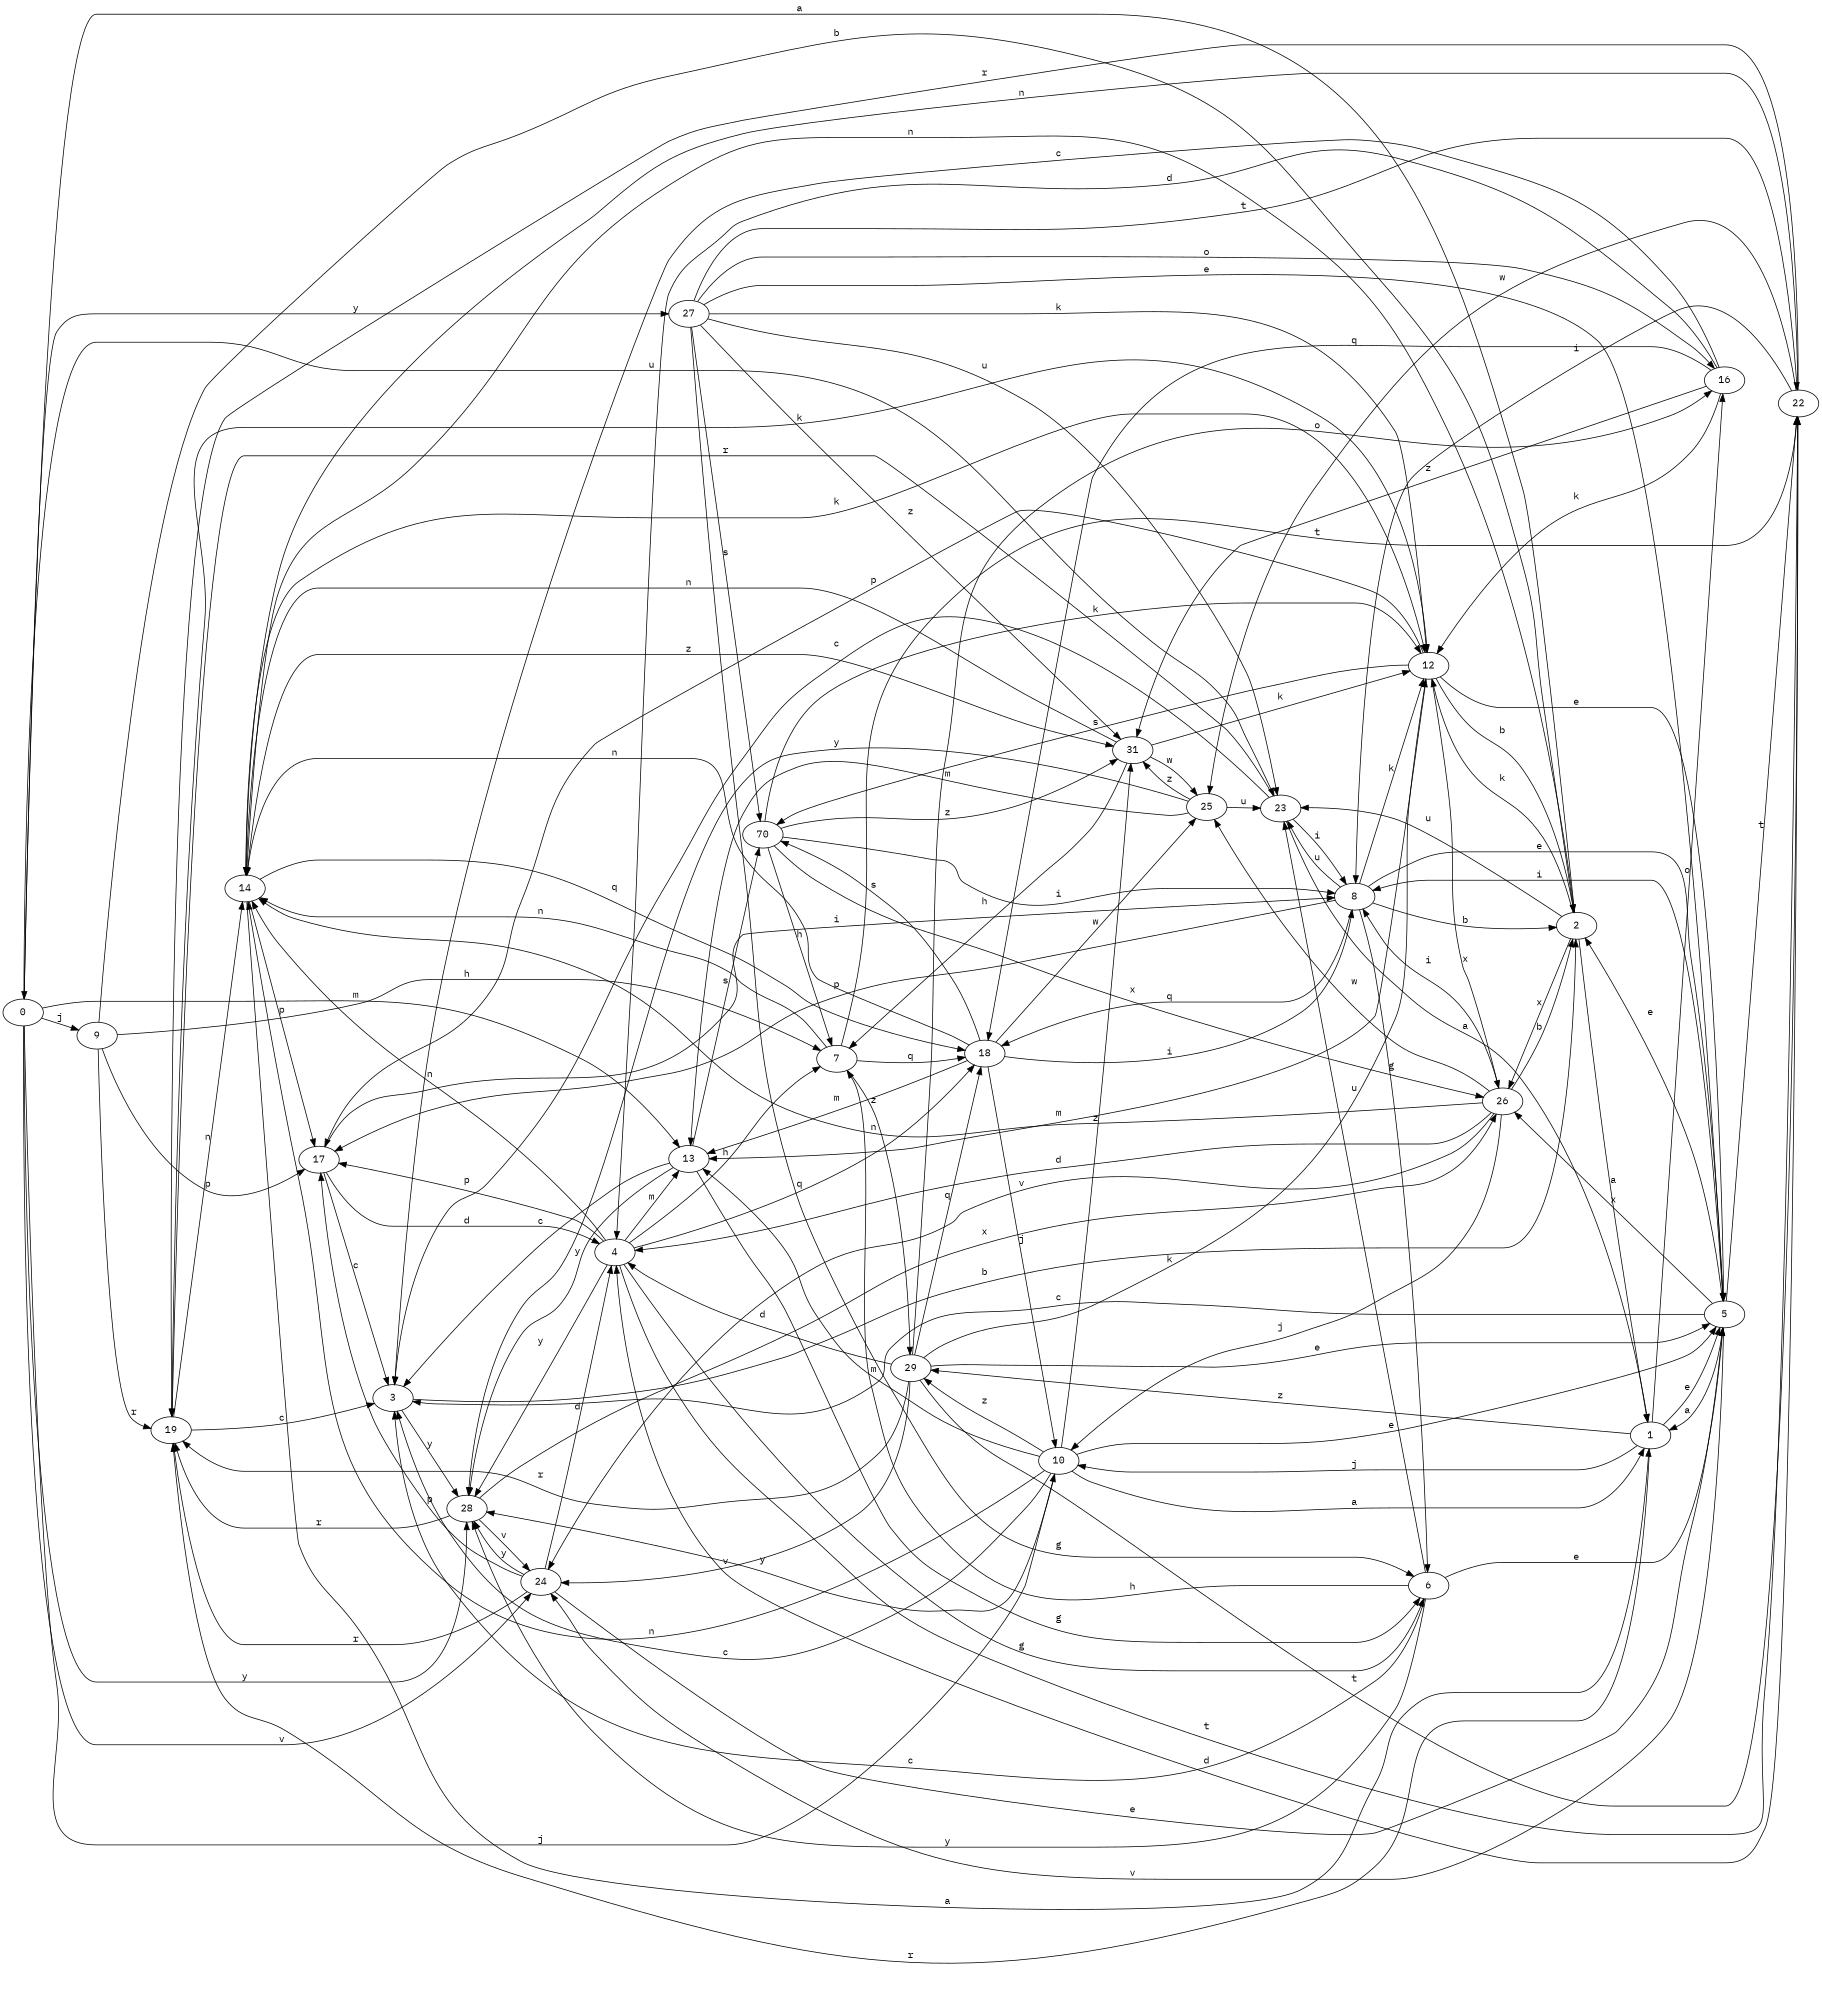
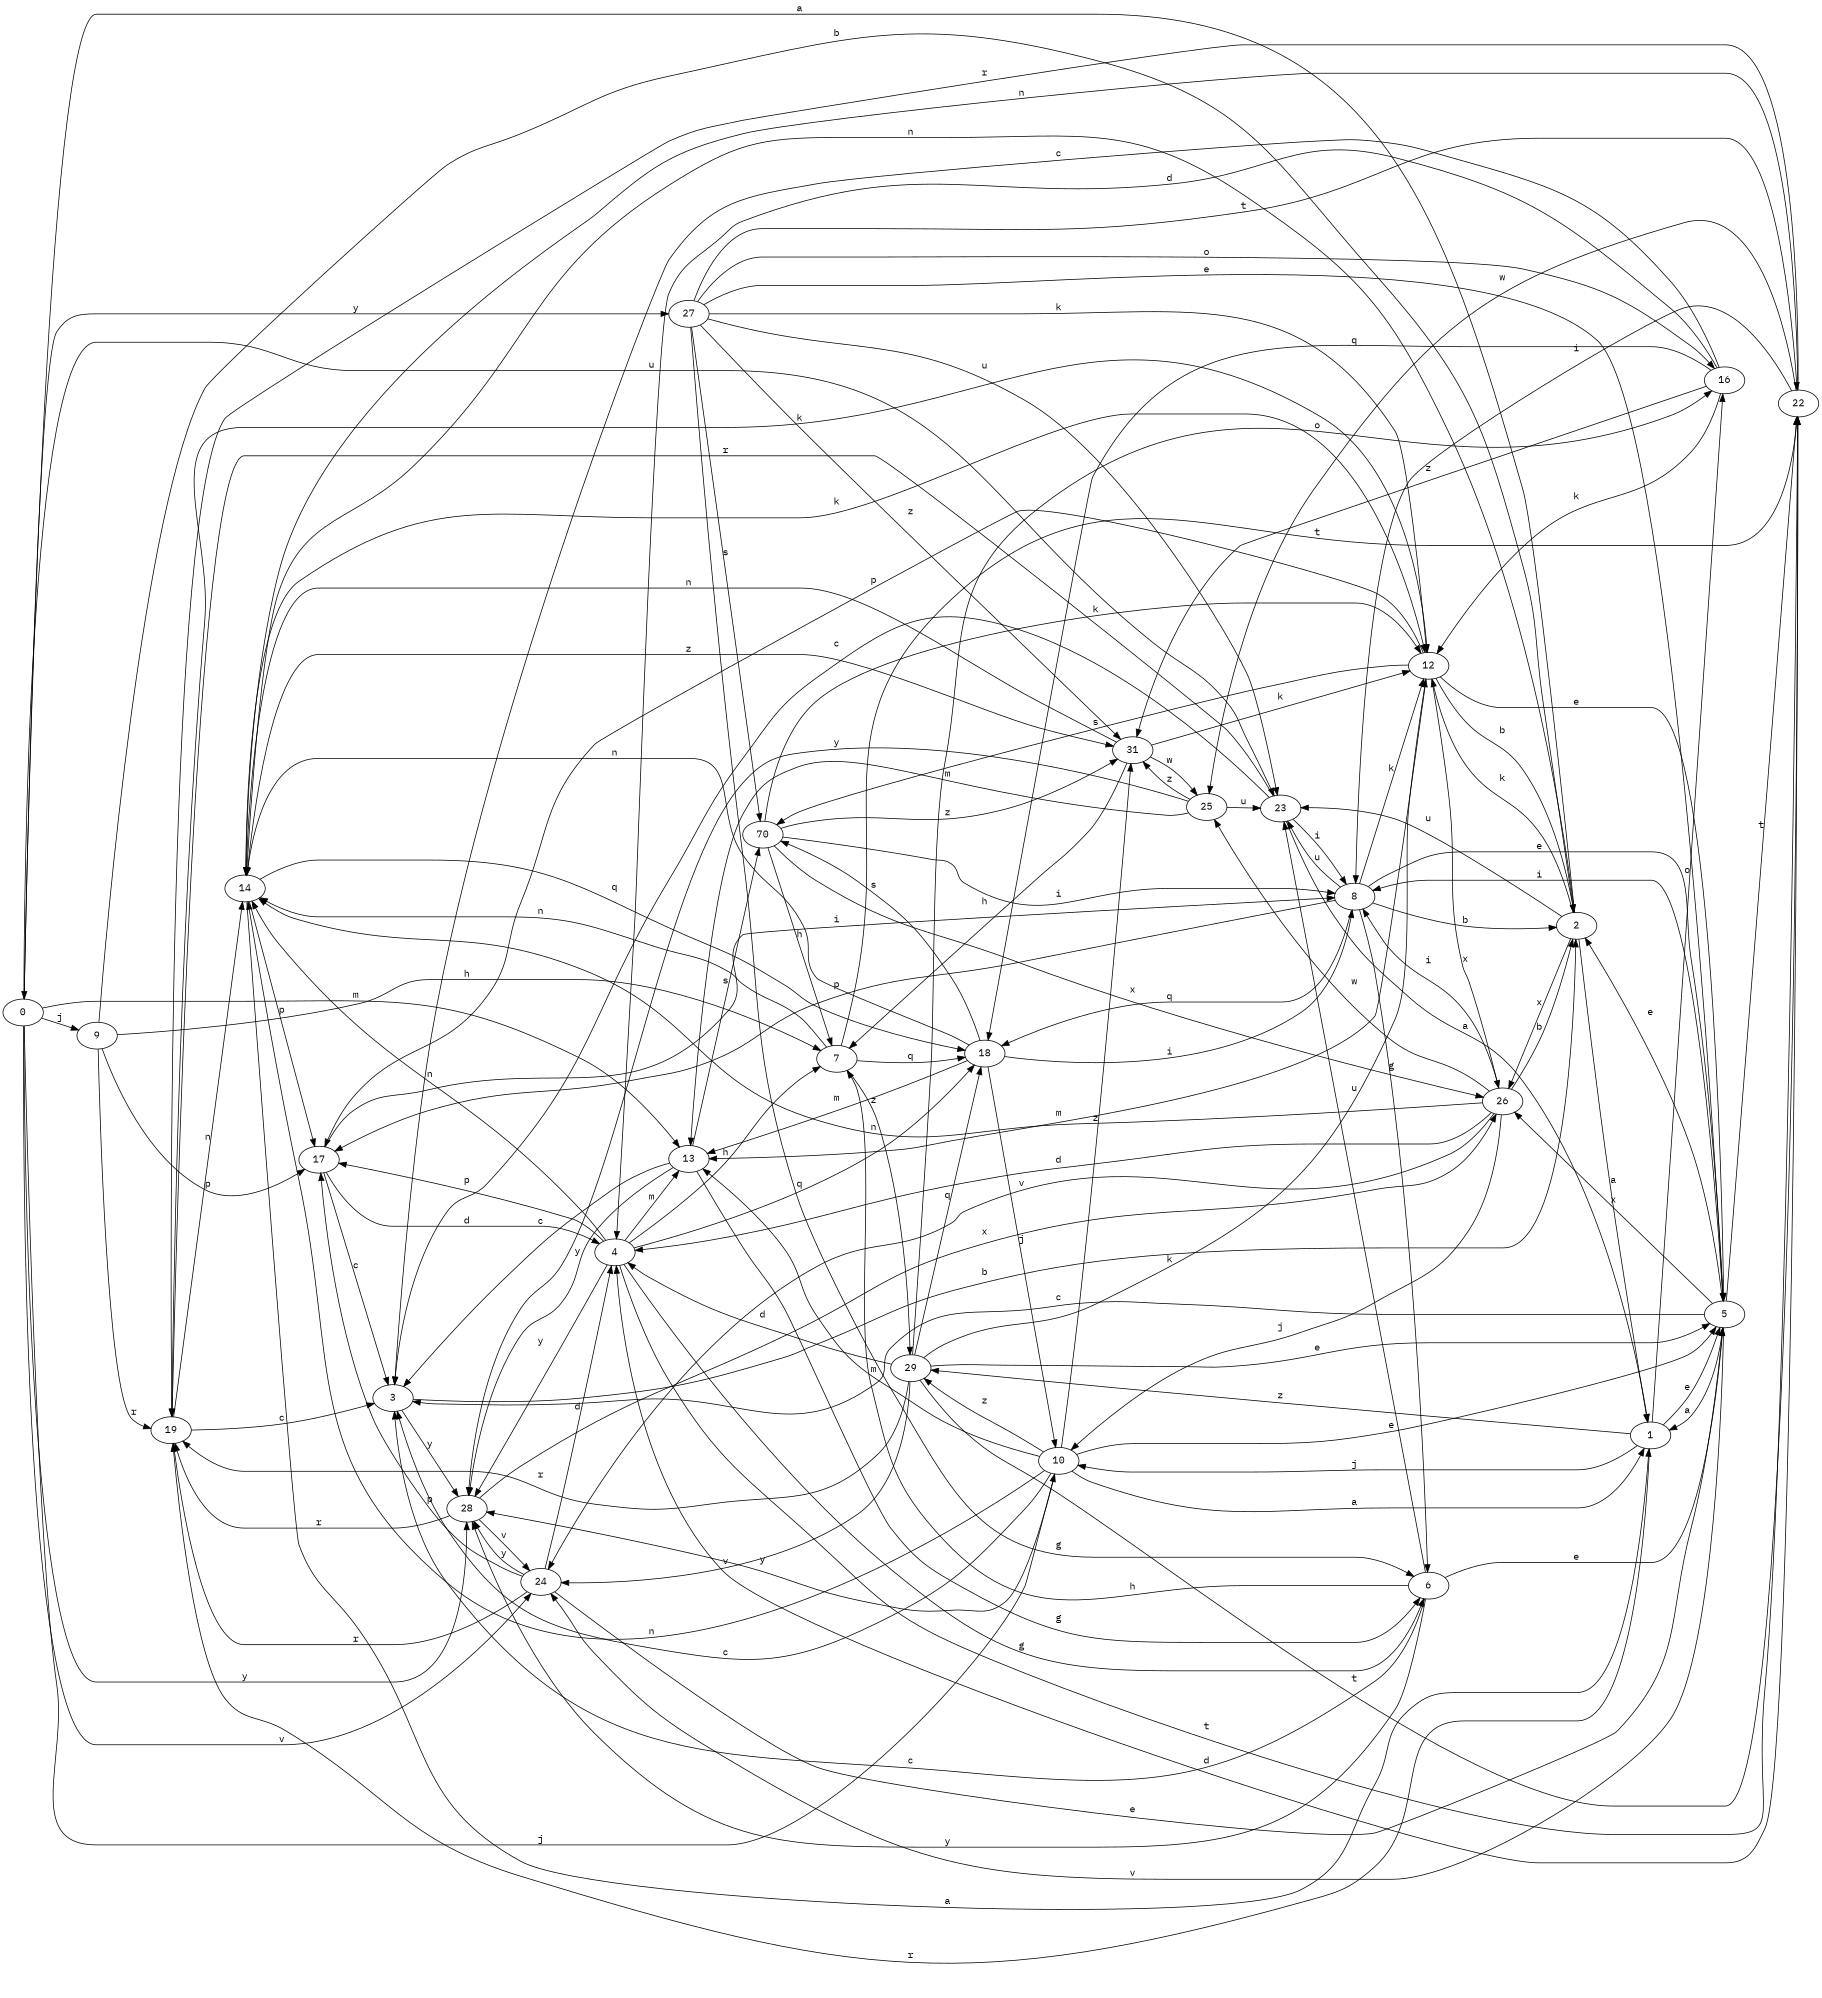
(1093, 933) -> none
